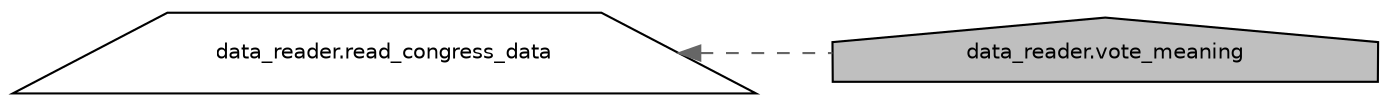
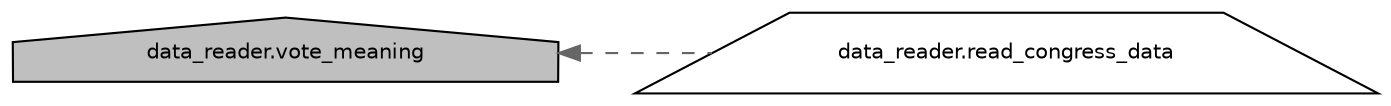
(766, 53) -> (646, 53)
